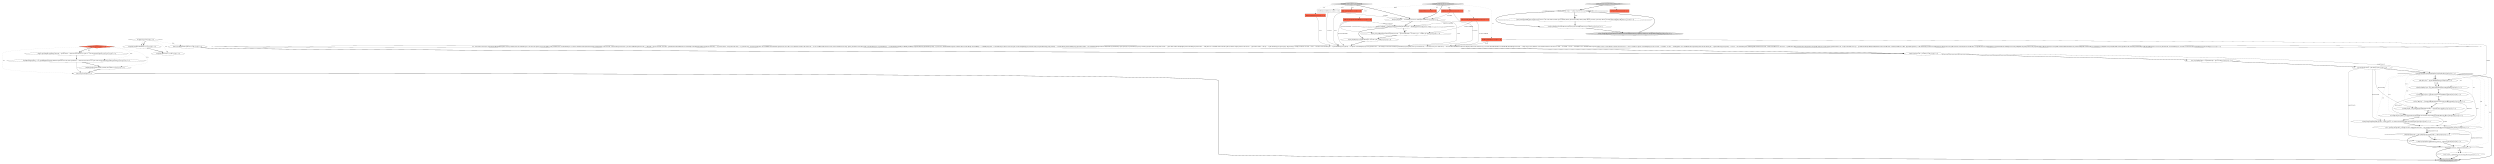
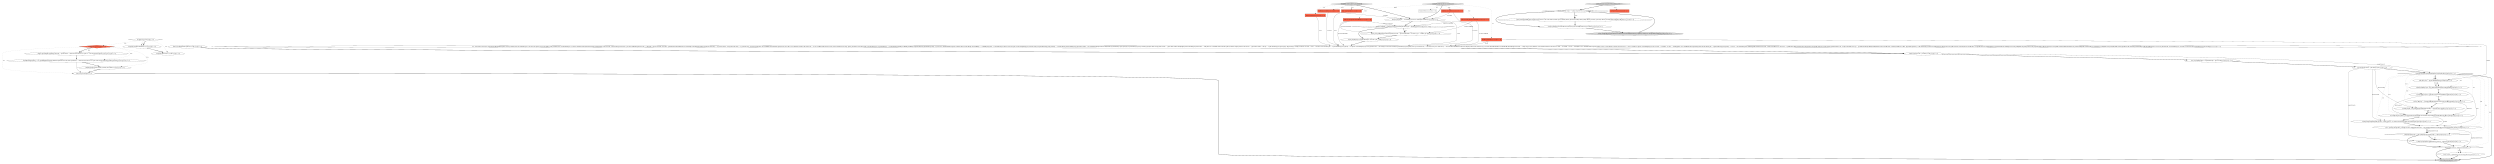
(1329, 11) -> (1329, 11)
(1428, 11) -> (1428, 11)
(166, 43) -> (122, 43)
